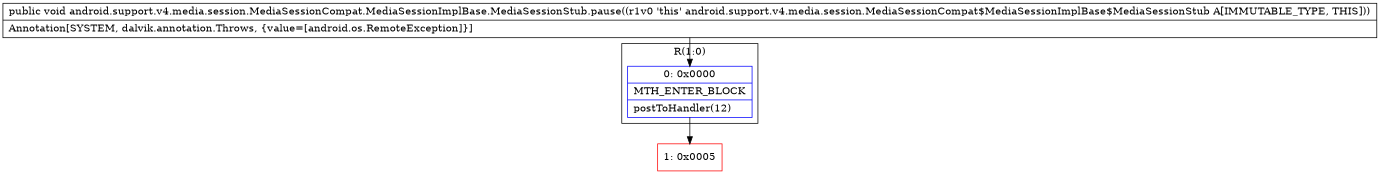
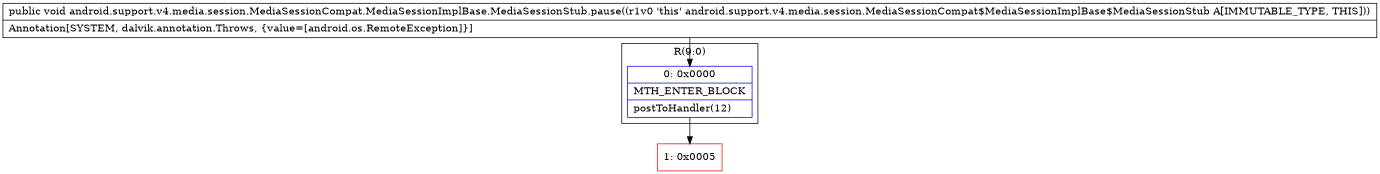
(690, 52) -> (690, 52)
